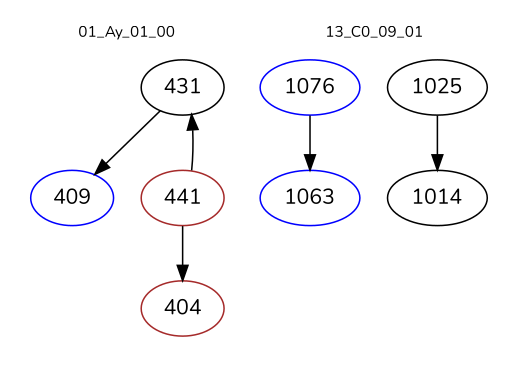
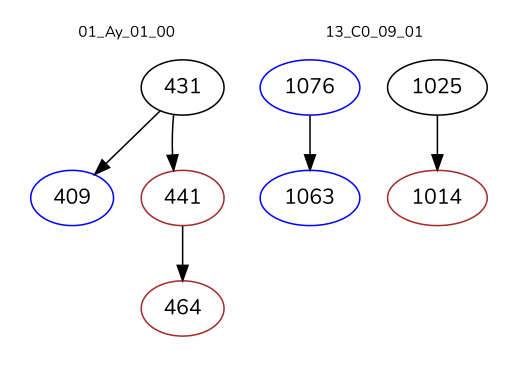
(193, 150) -> (172, 135)
(437, 198) -> (437, 198)
(183, 308) -> (183, 308)
